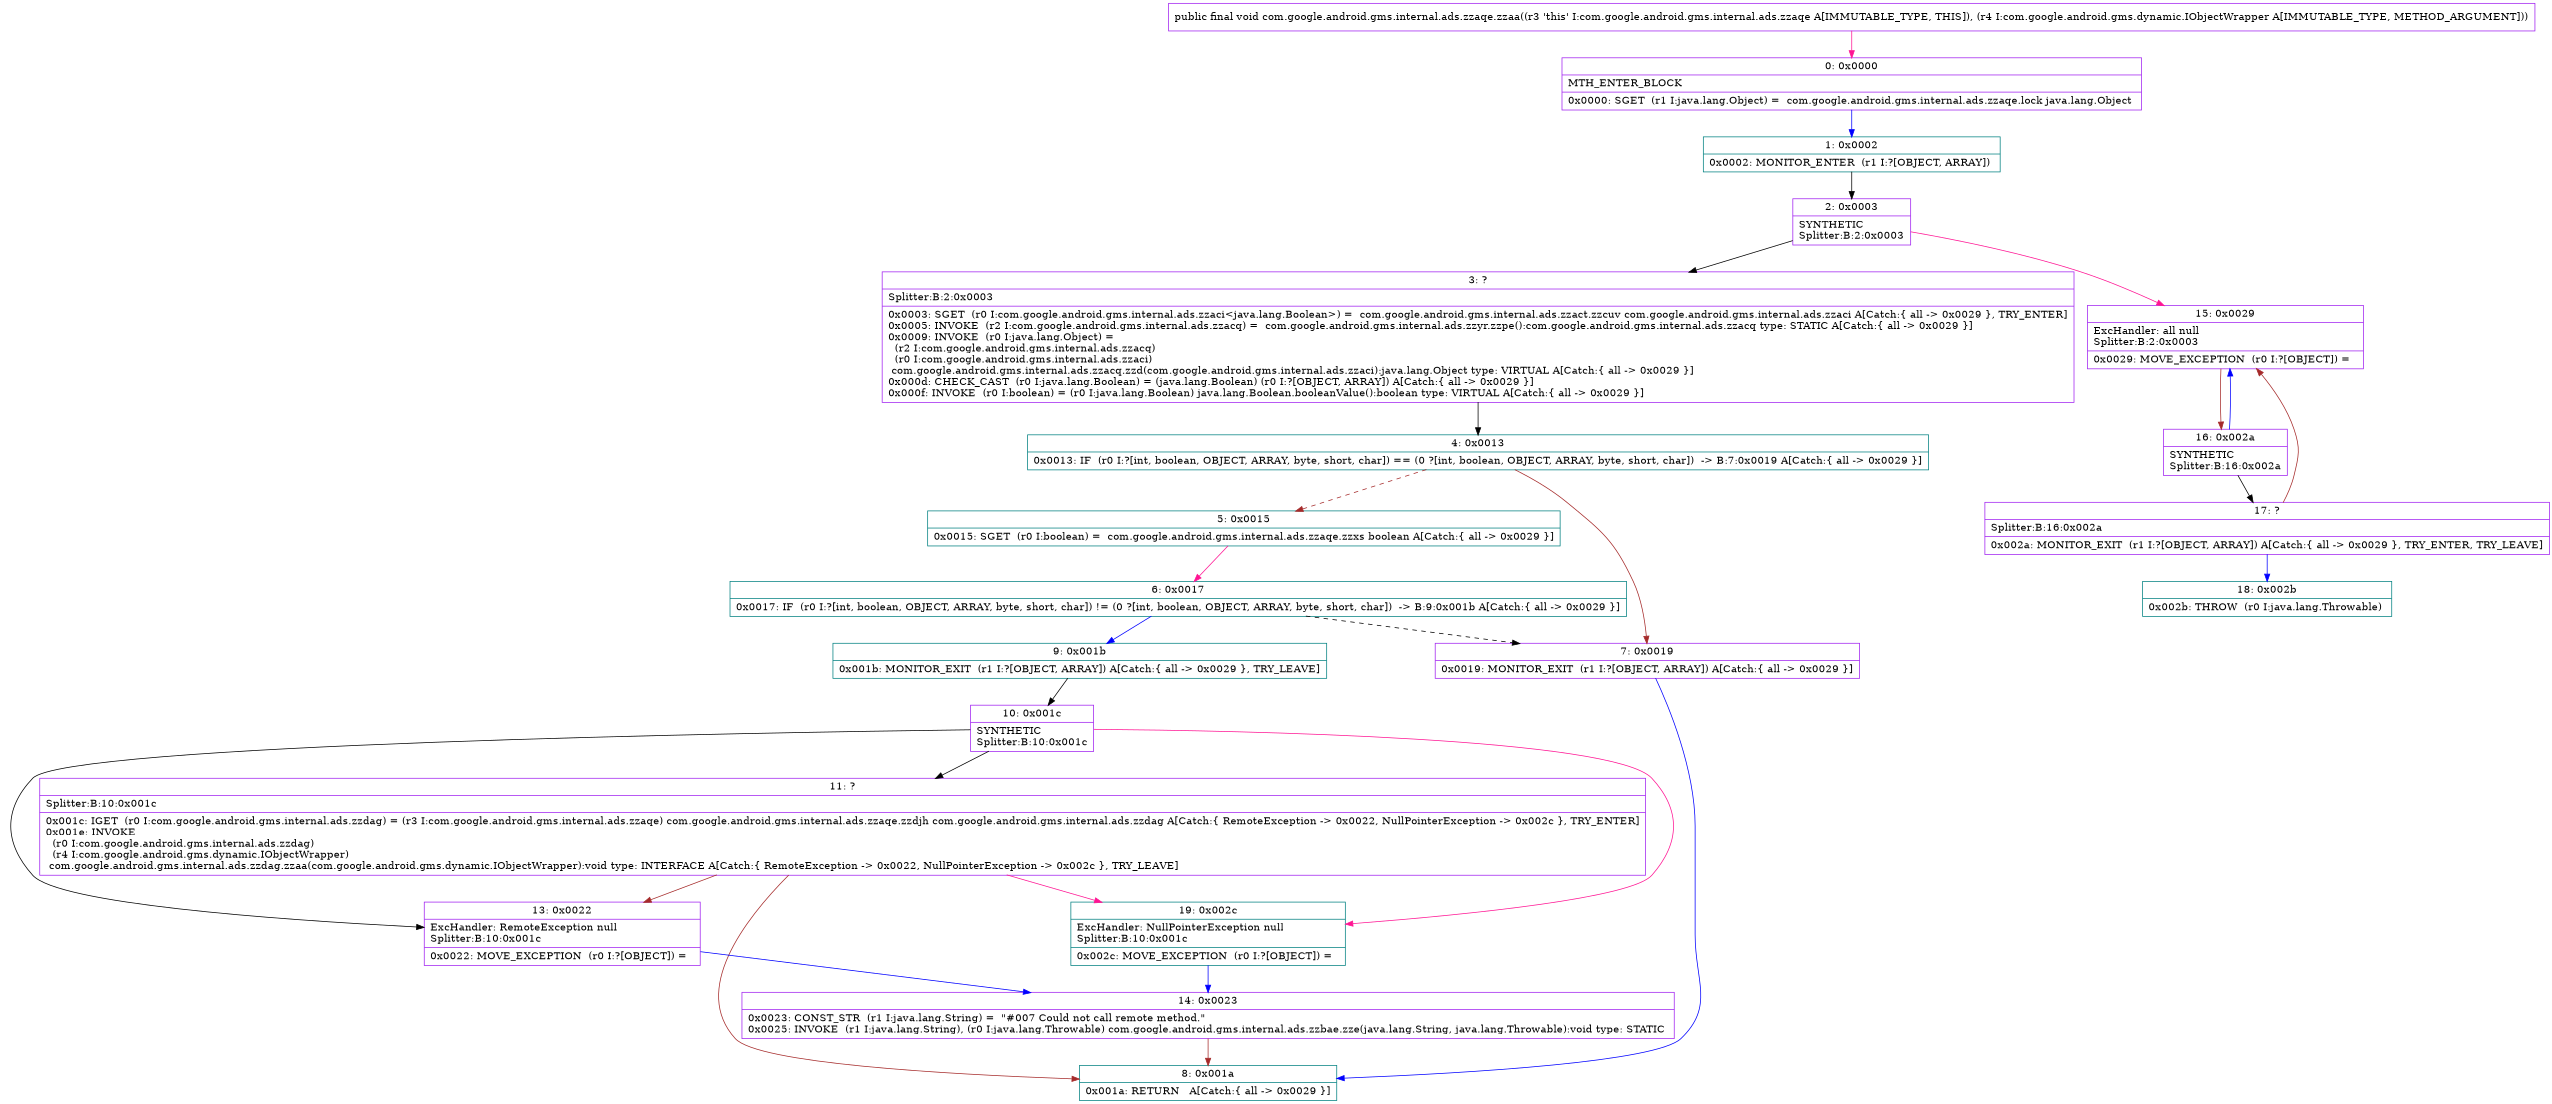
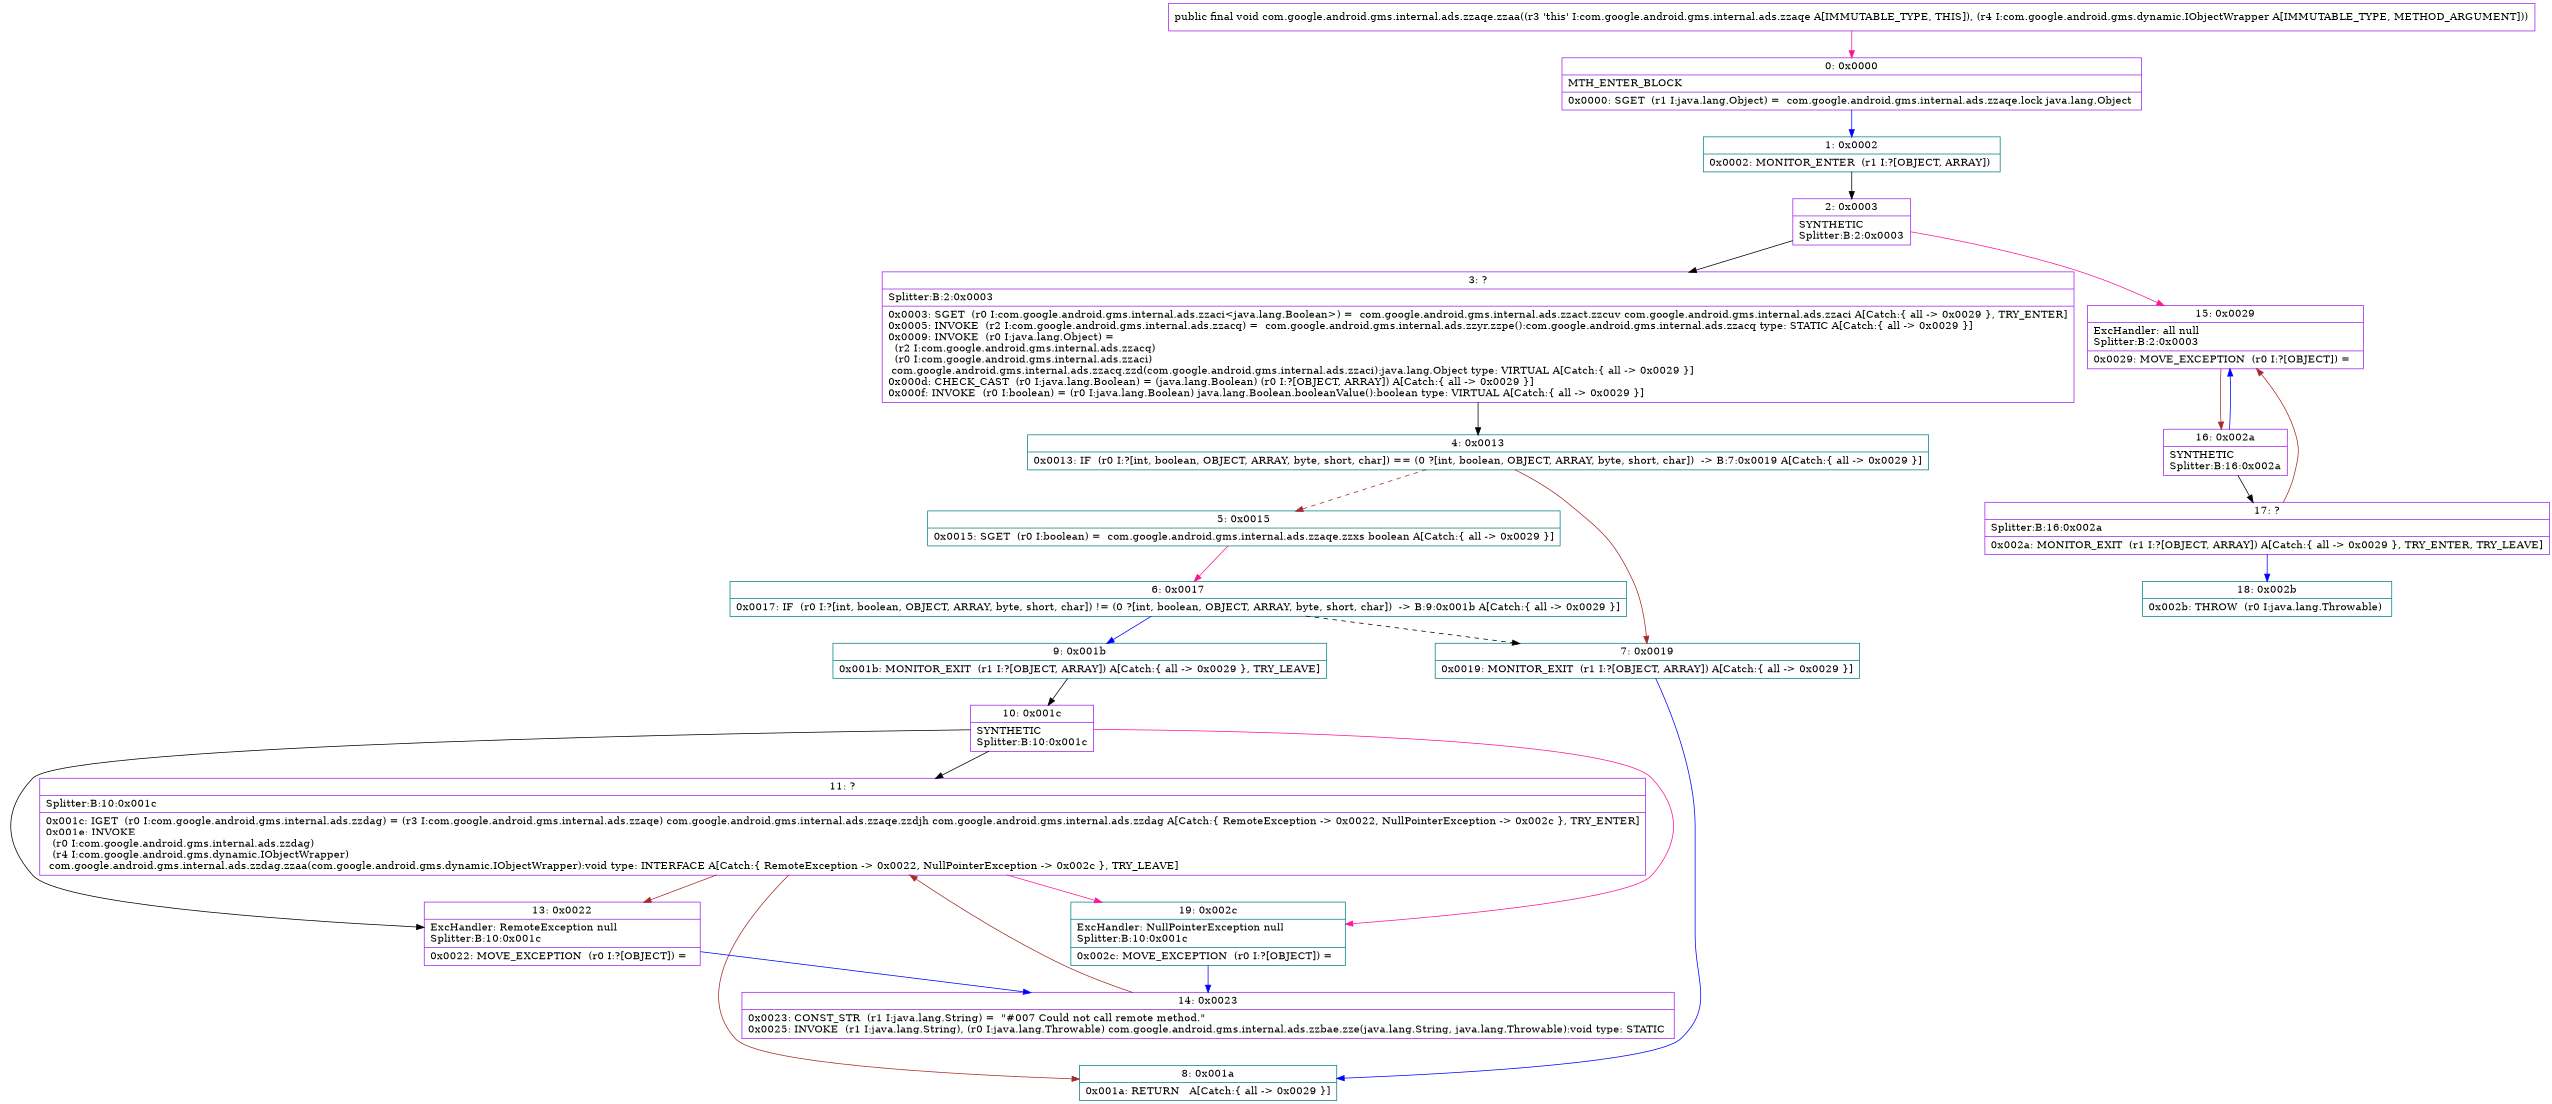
(1647, 661) -> (1647, 661)
(1208, 1048) -> (1021, 943)
